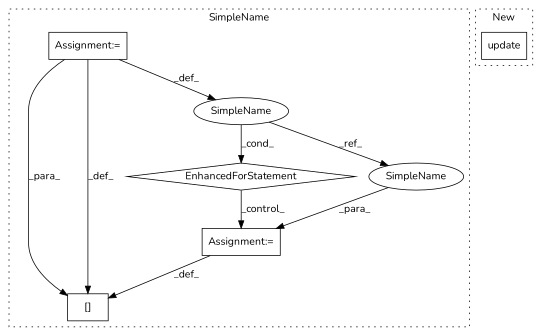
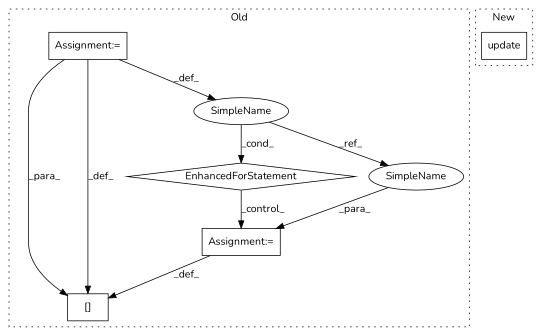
(239, 18) -> (239, 18)
